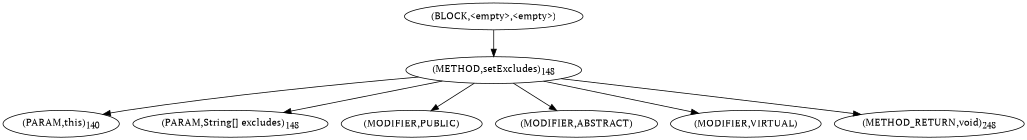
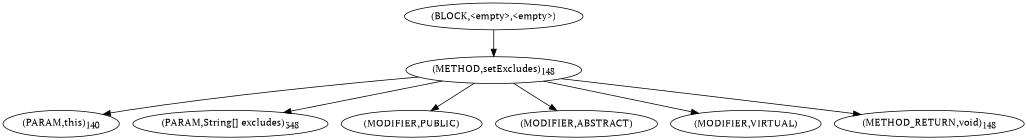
(292, 123) -> (292, 123)
(989, 123) -> (989, 123)
